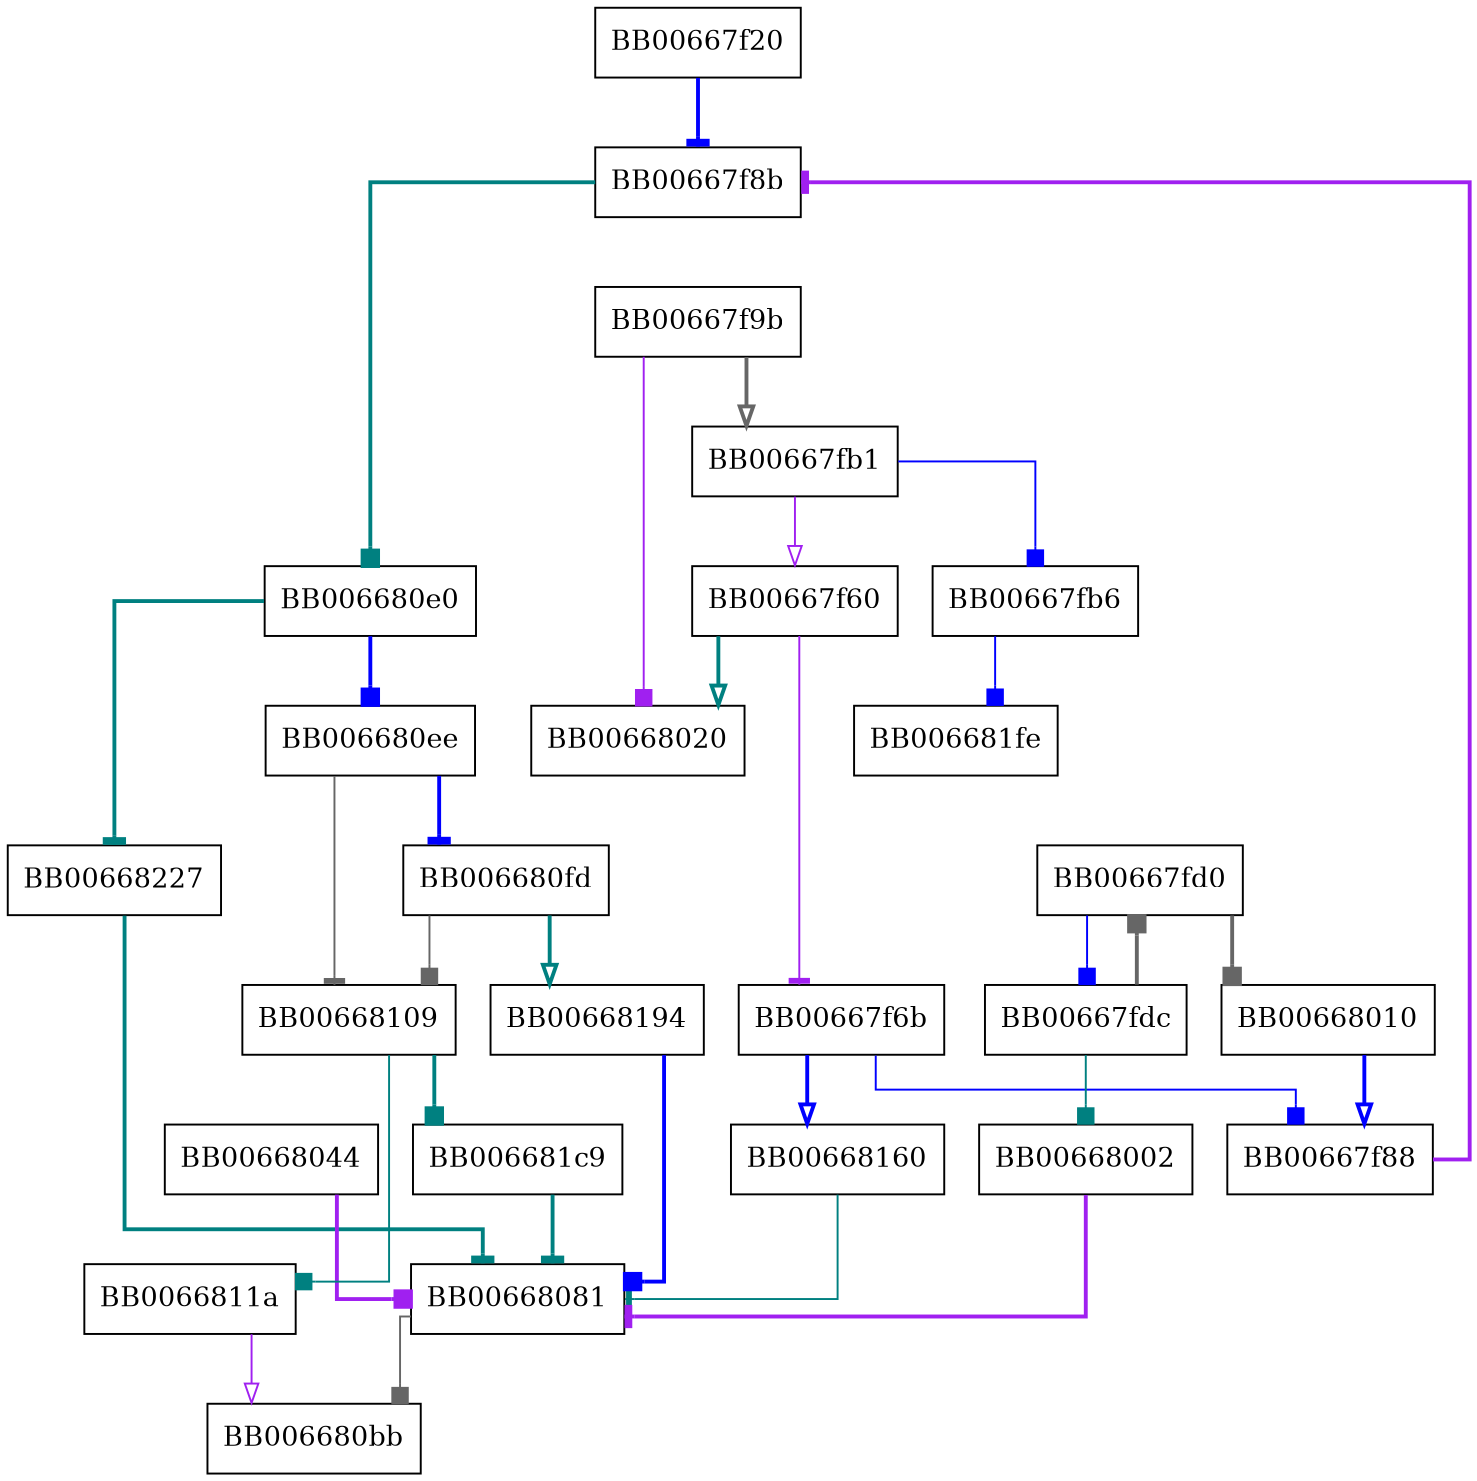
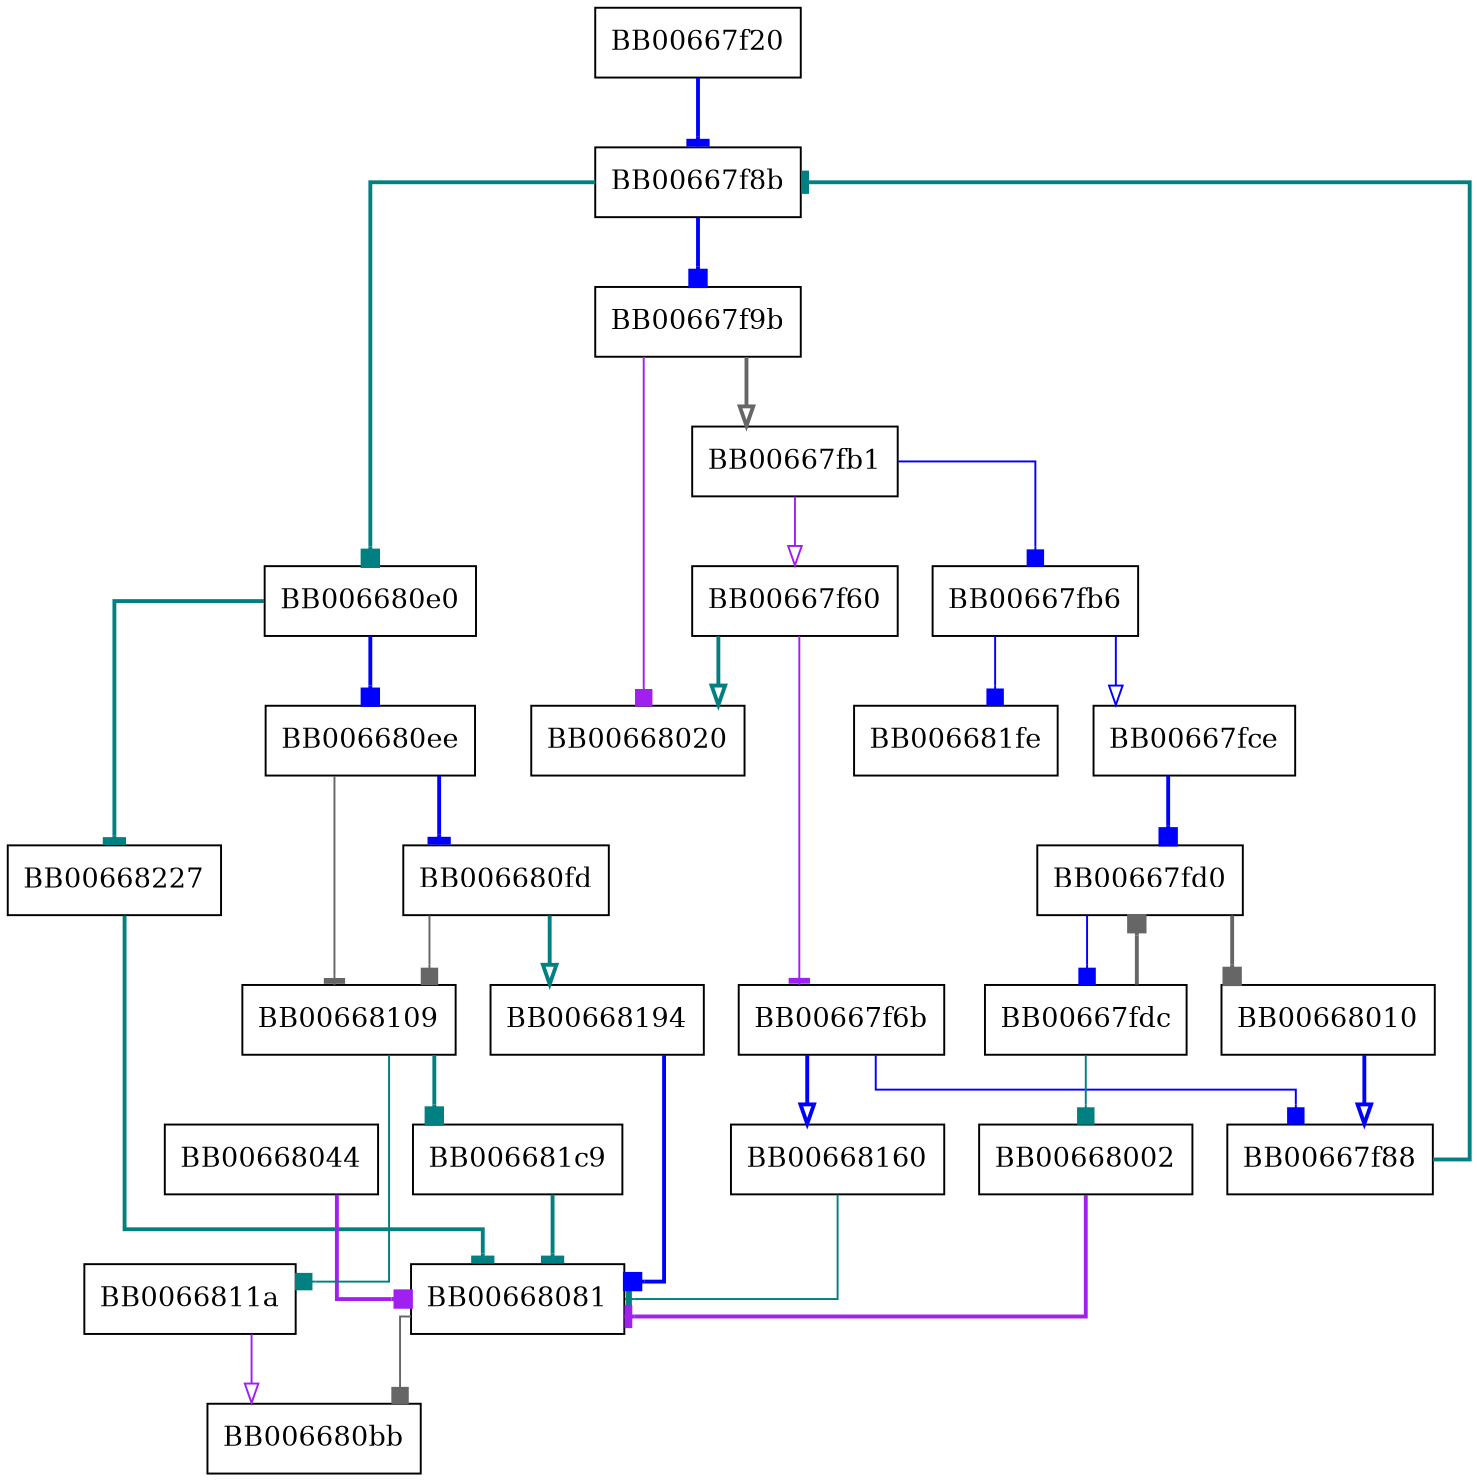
none -> (698, 242)
(1470, 360) -> (1470, 360)
none -> (1194, 741)
